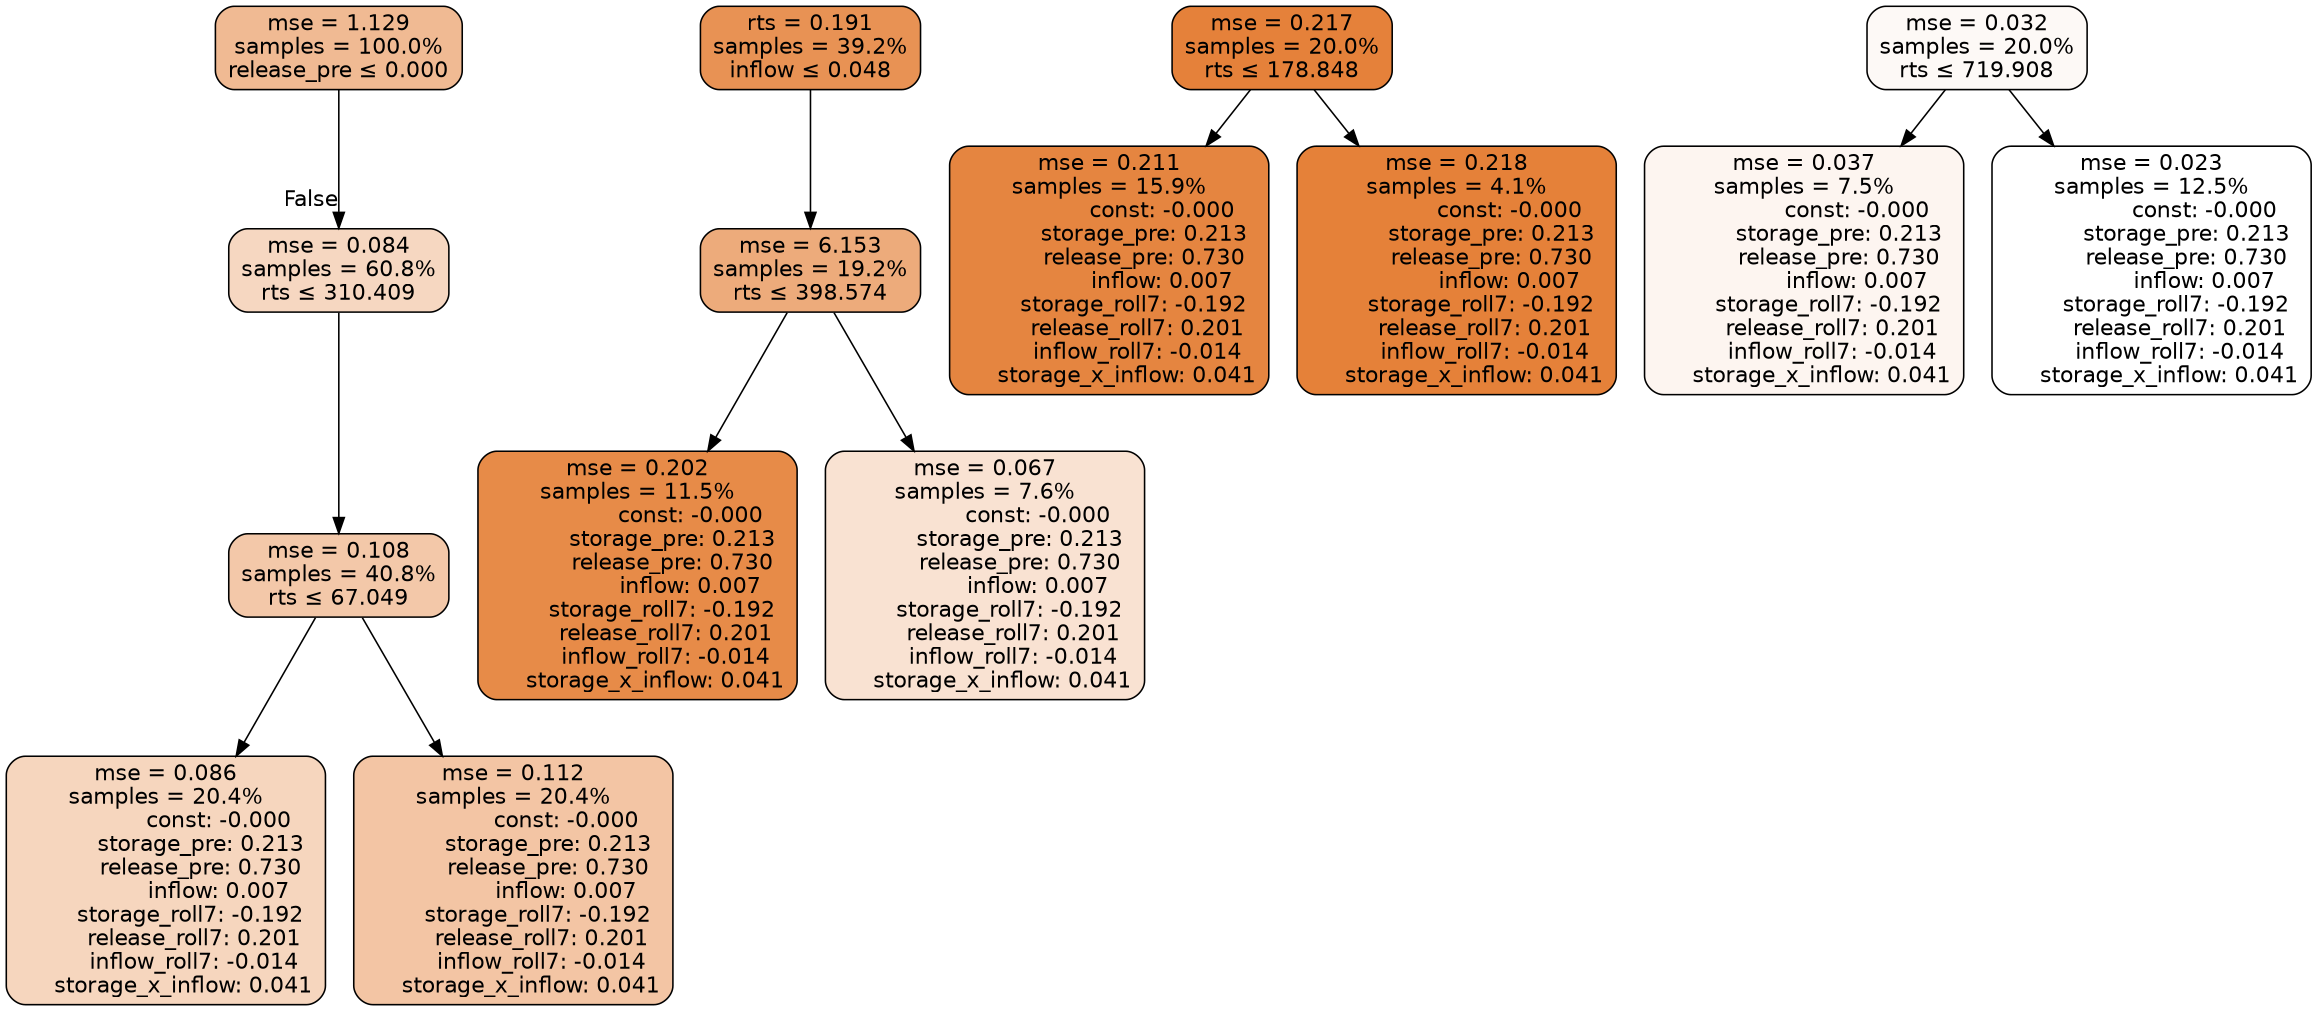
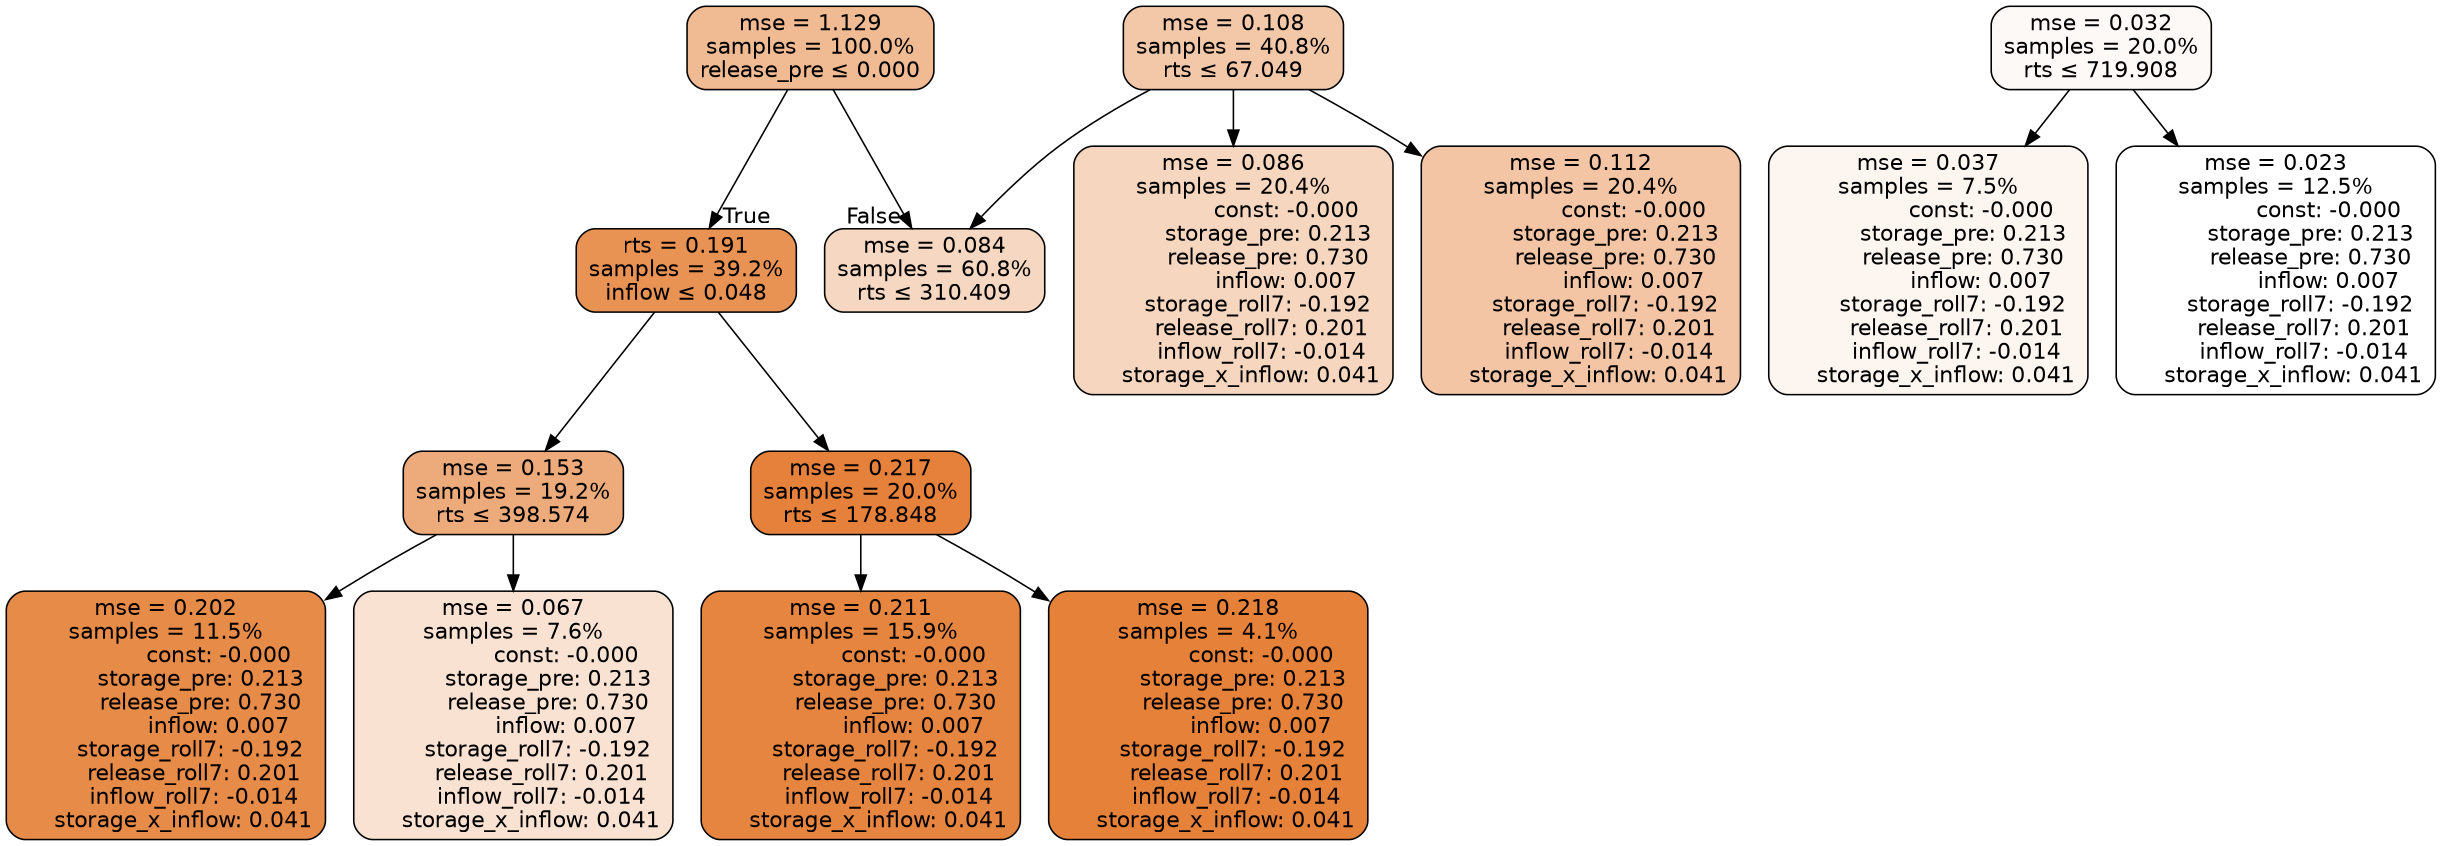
none -> (753, 152)
(810, 270) -> (513, 493)
none -> (768, 375)
(339, 415) -> (1060, 145)
